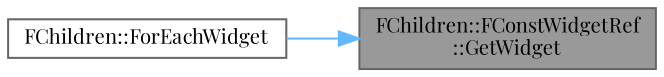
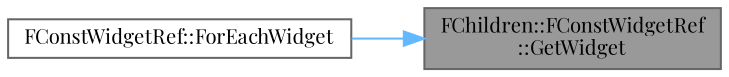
(147, 39) -> (180, 39)
